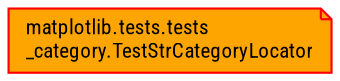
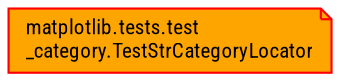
(170, 41) -> (170, 41)
